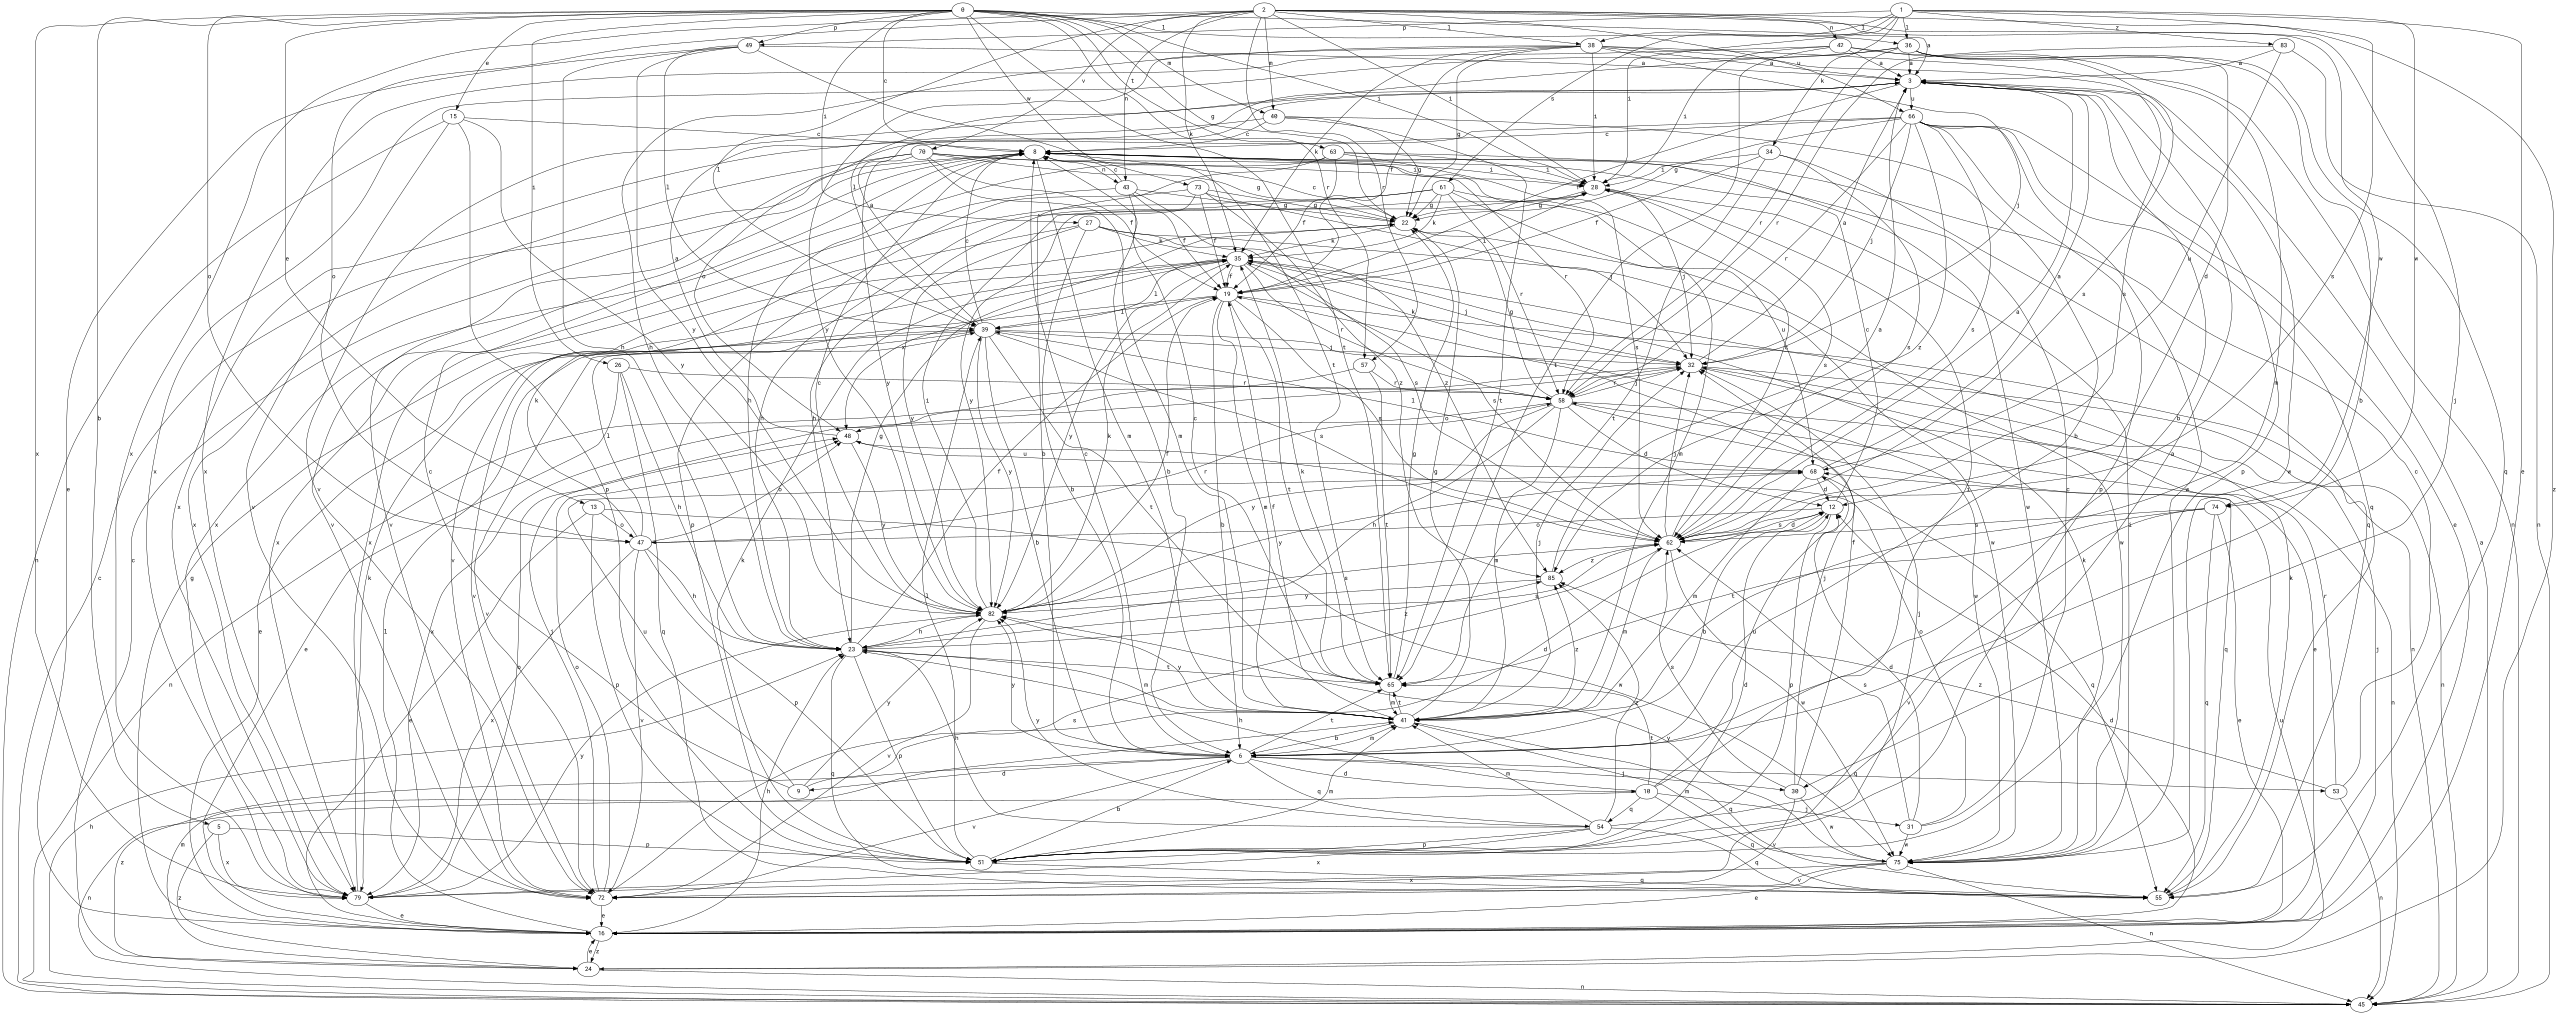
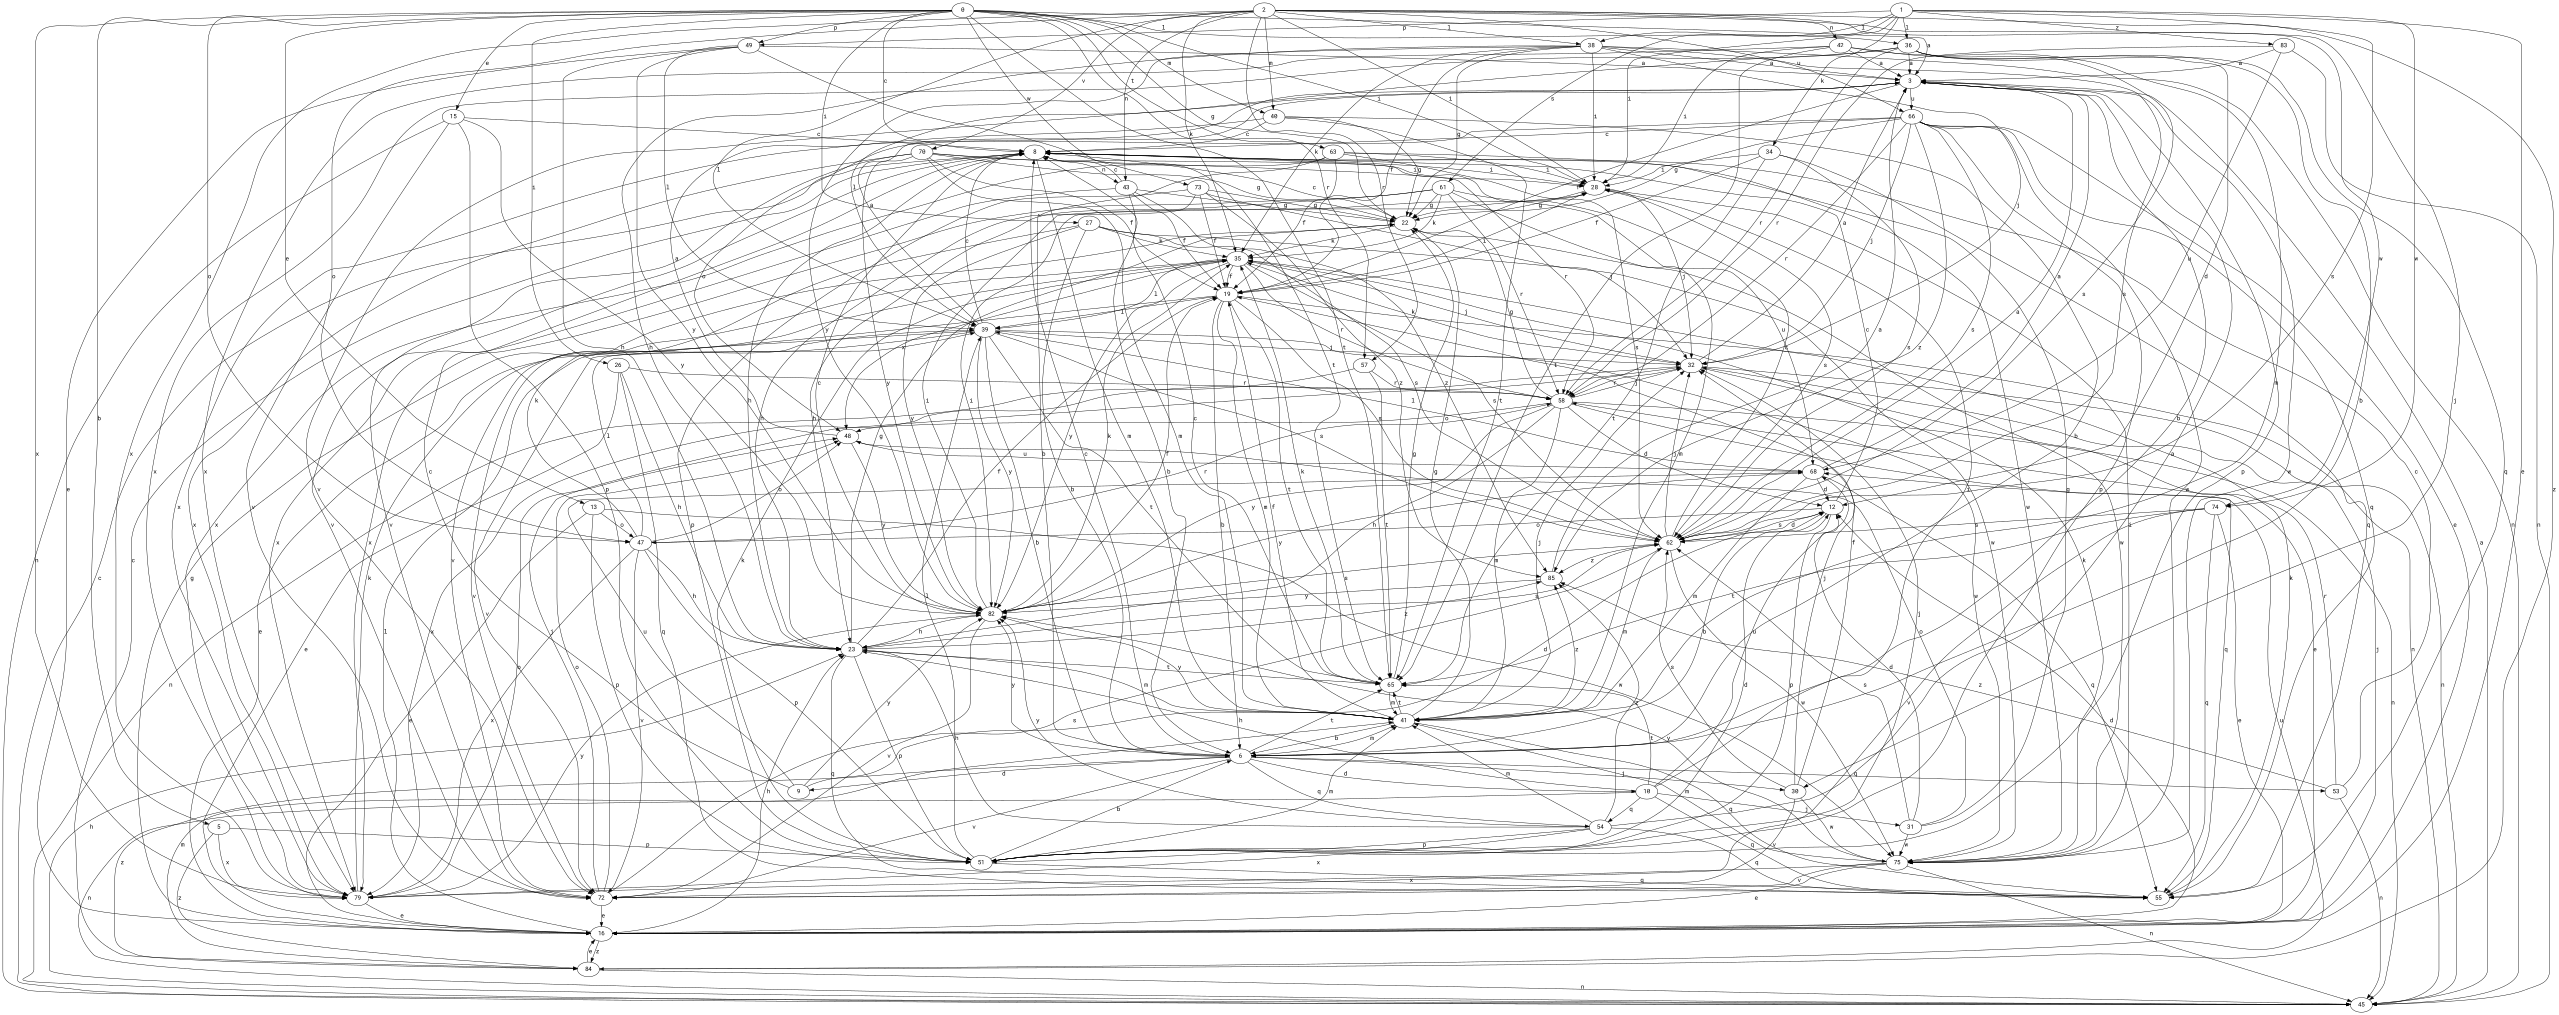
(971, 401) -> (971, 401)
(2068, 490) -> (2068, 490)
(588, 969) -> (588, 969)
